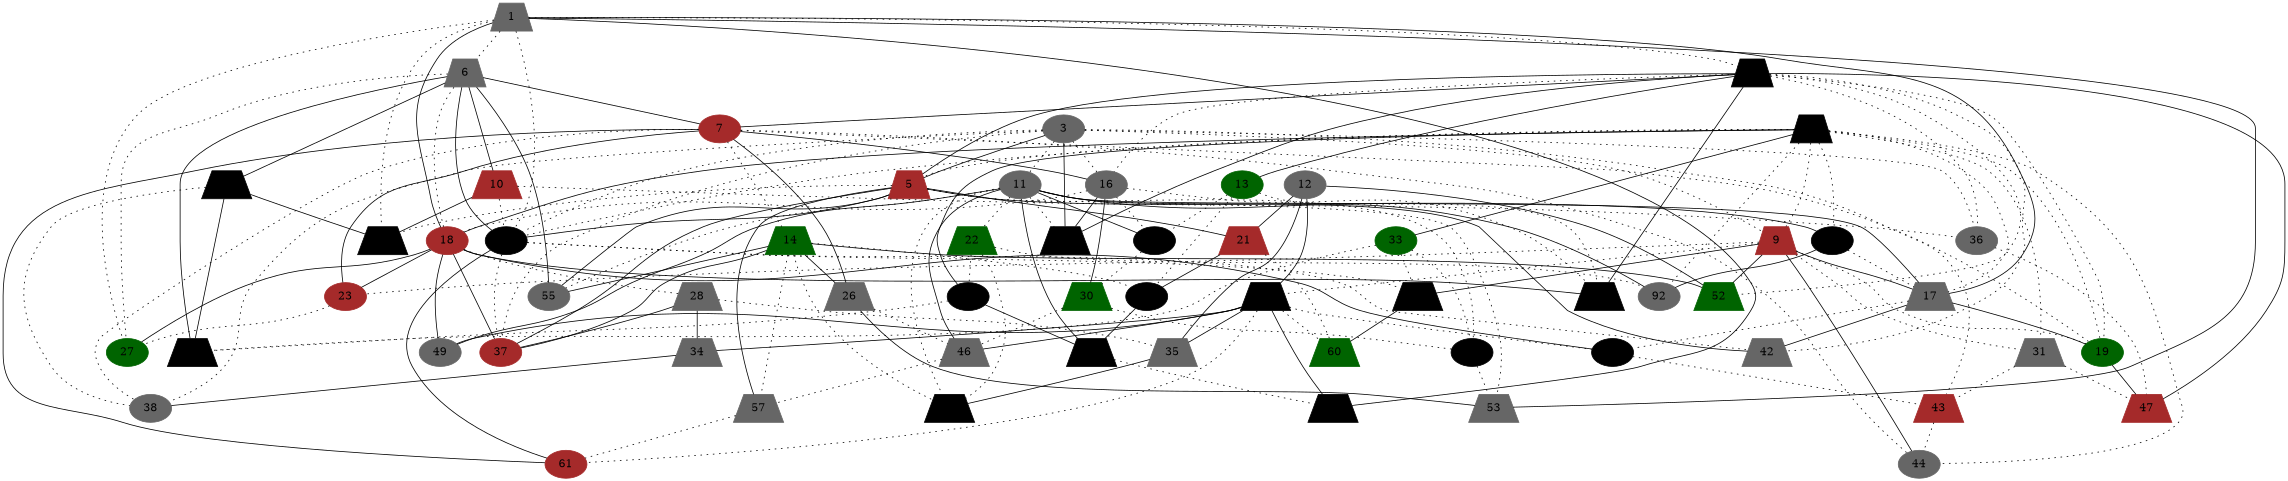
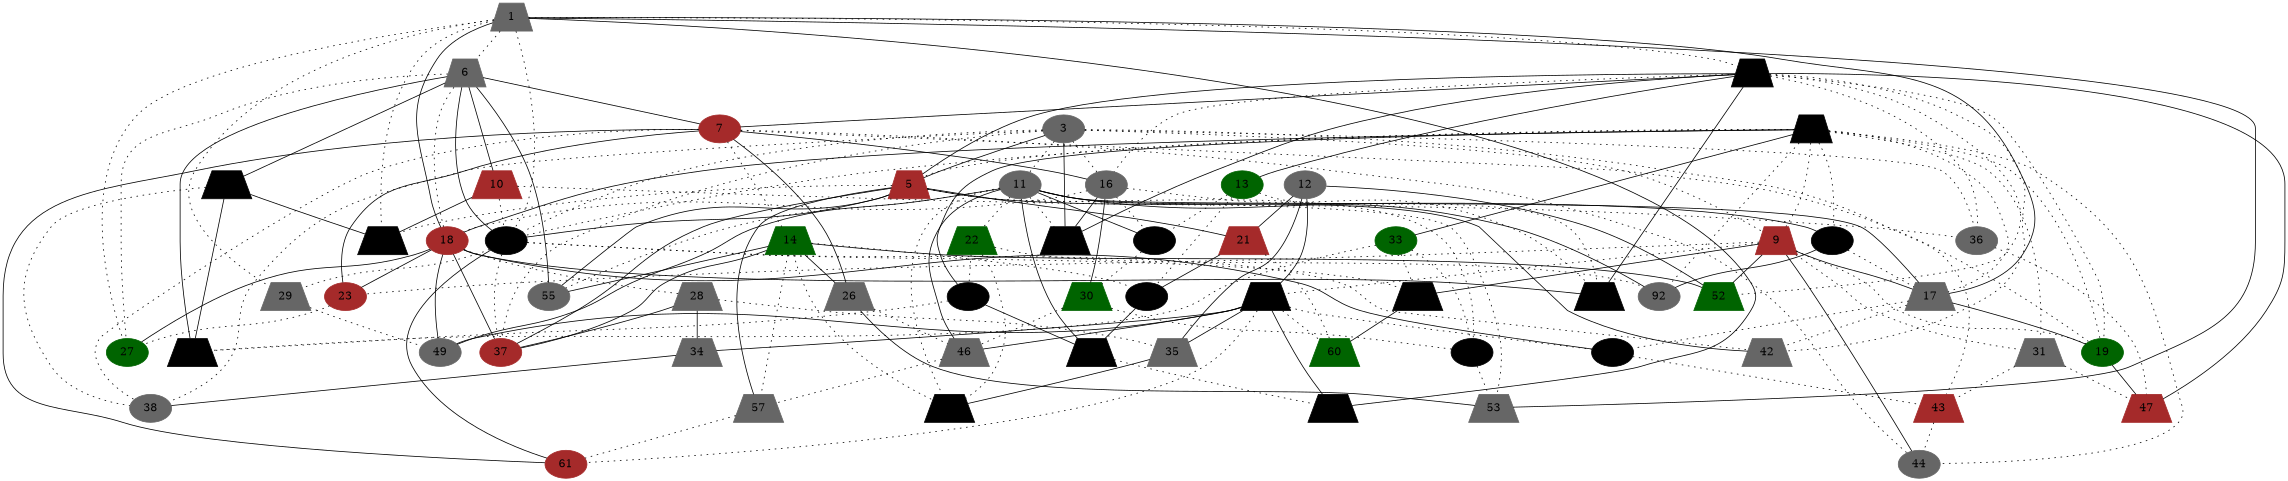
none -> (286, 297)
(1846, 325) -> (1846, 325)
